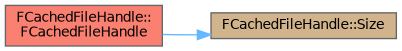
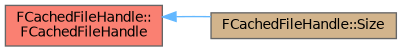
(180, 35) -> (194, 17)
